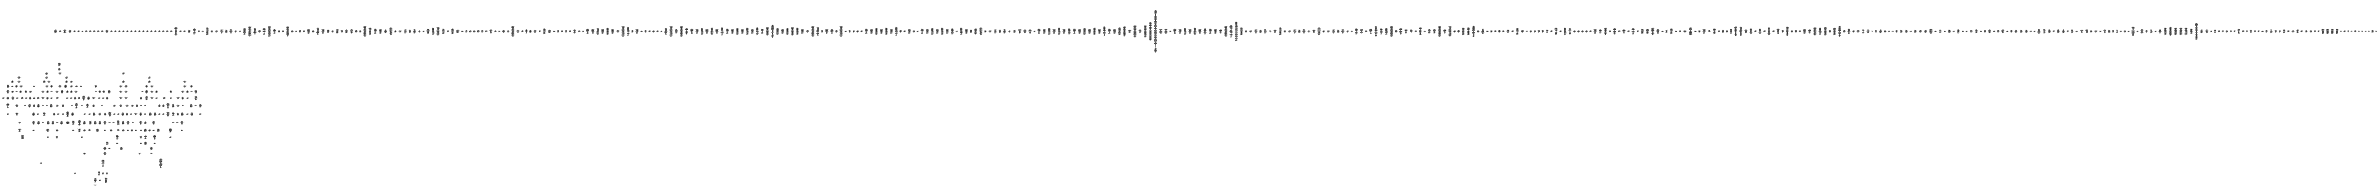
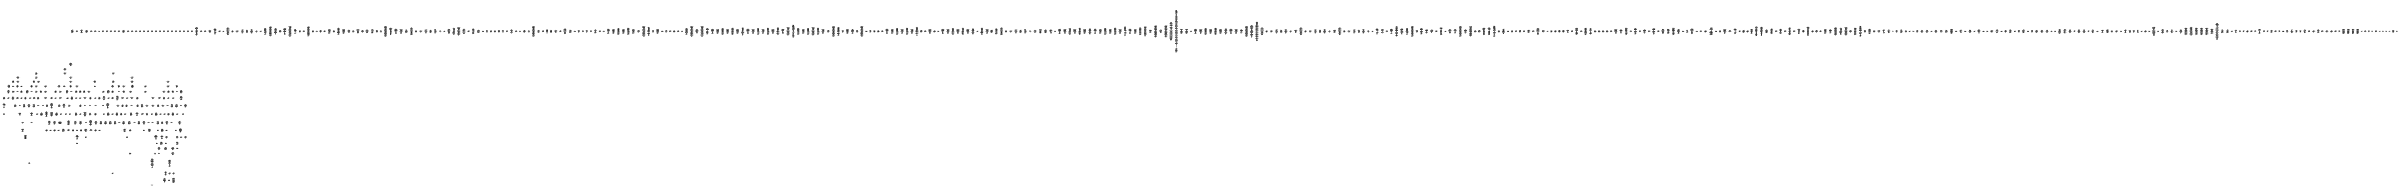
none -> (180, 31)
none -> (185, 137)
